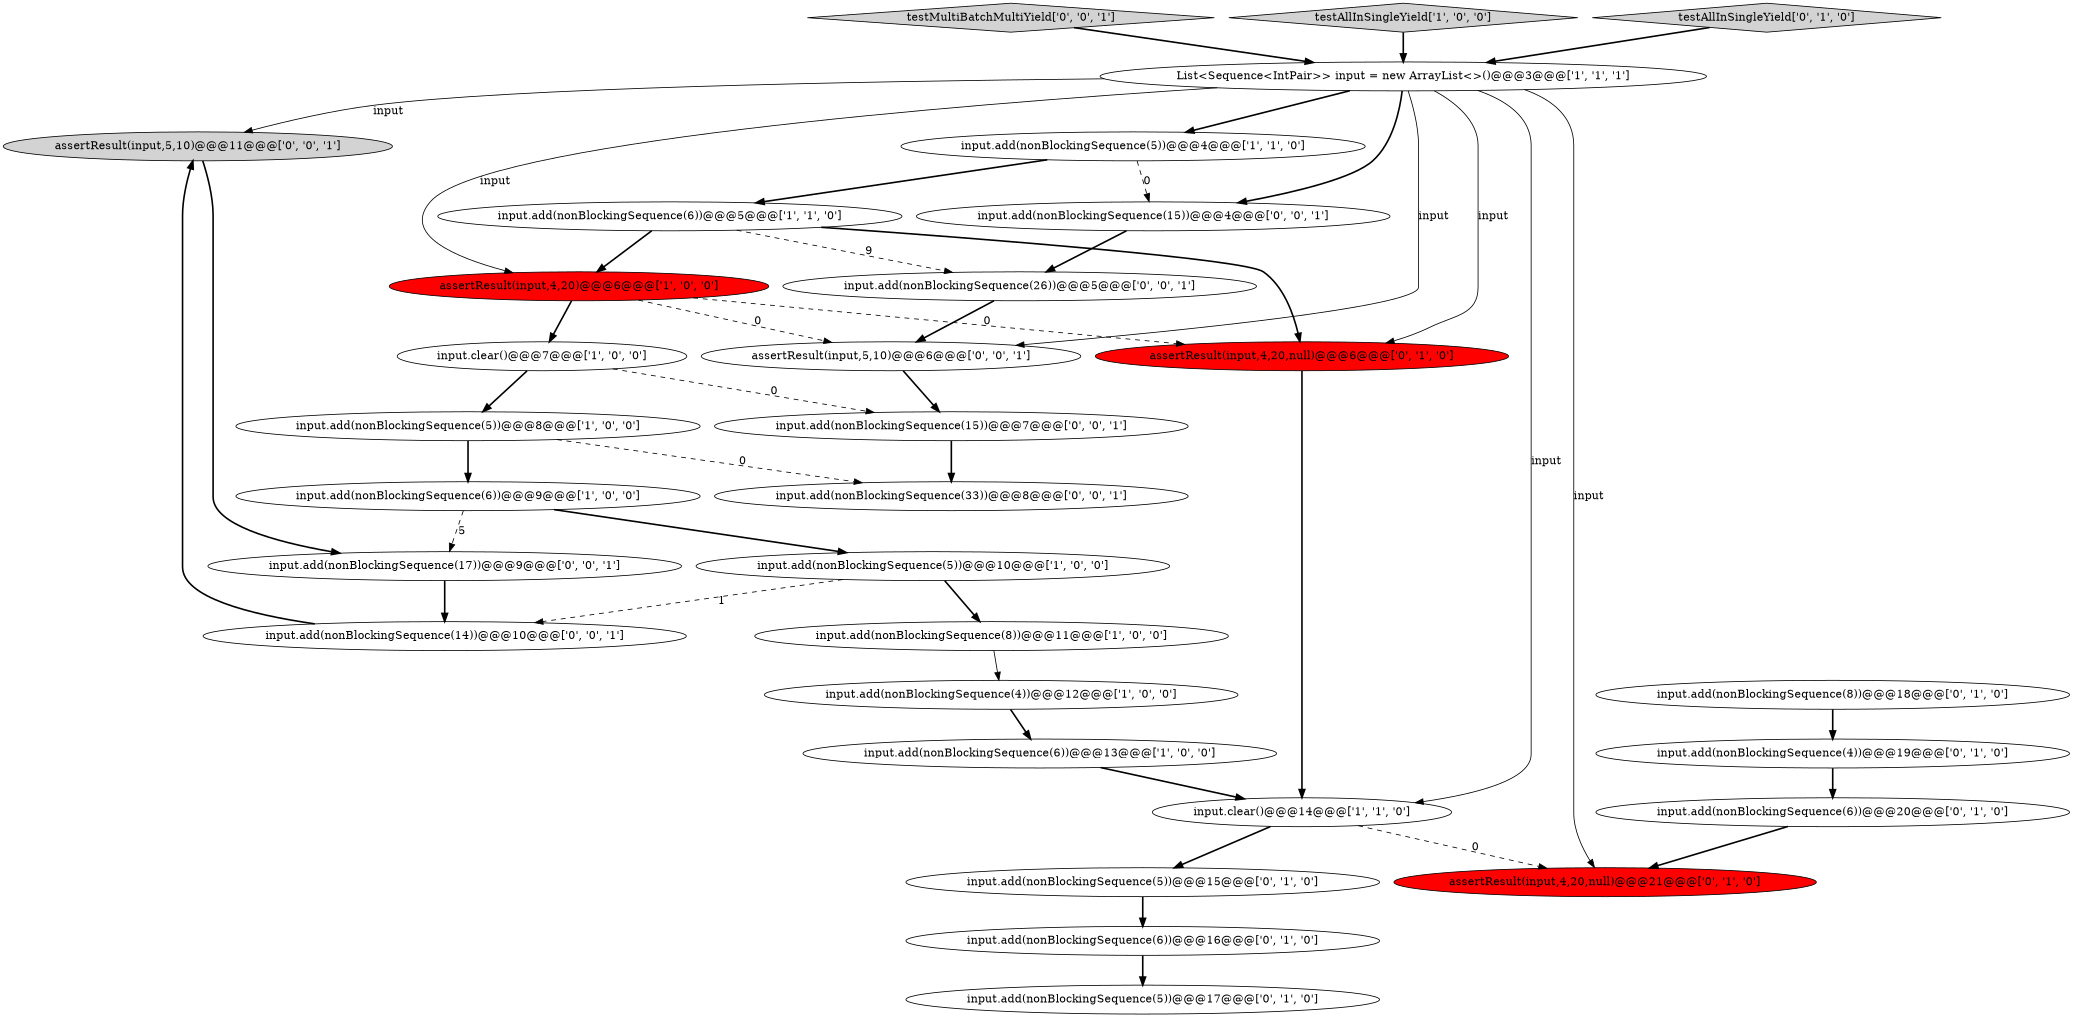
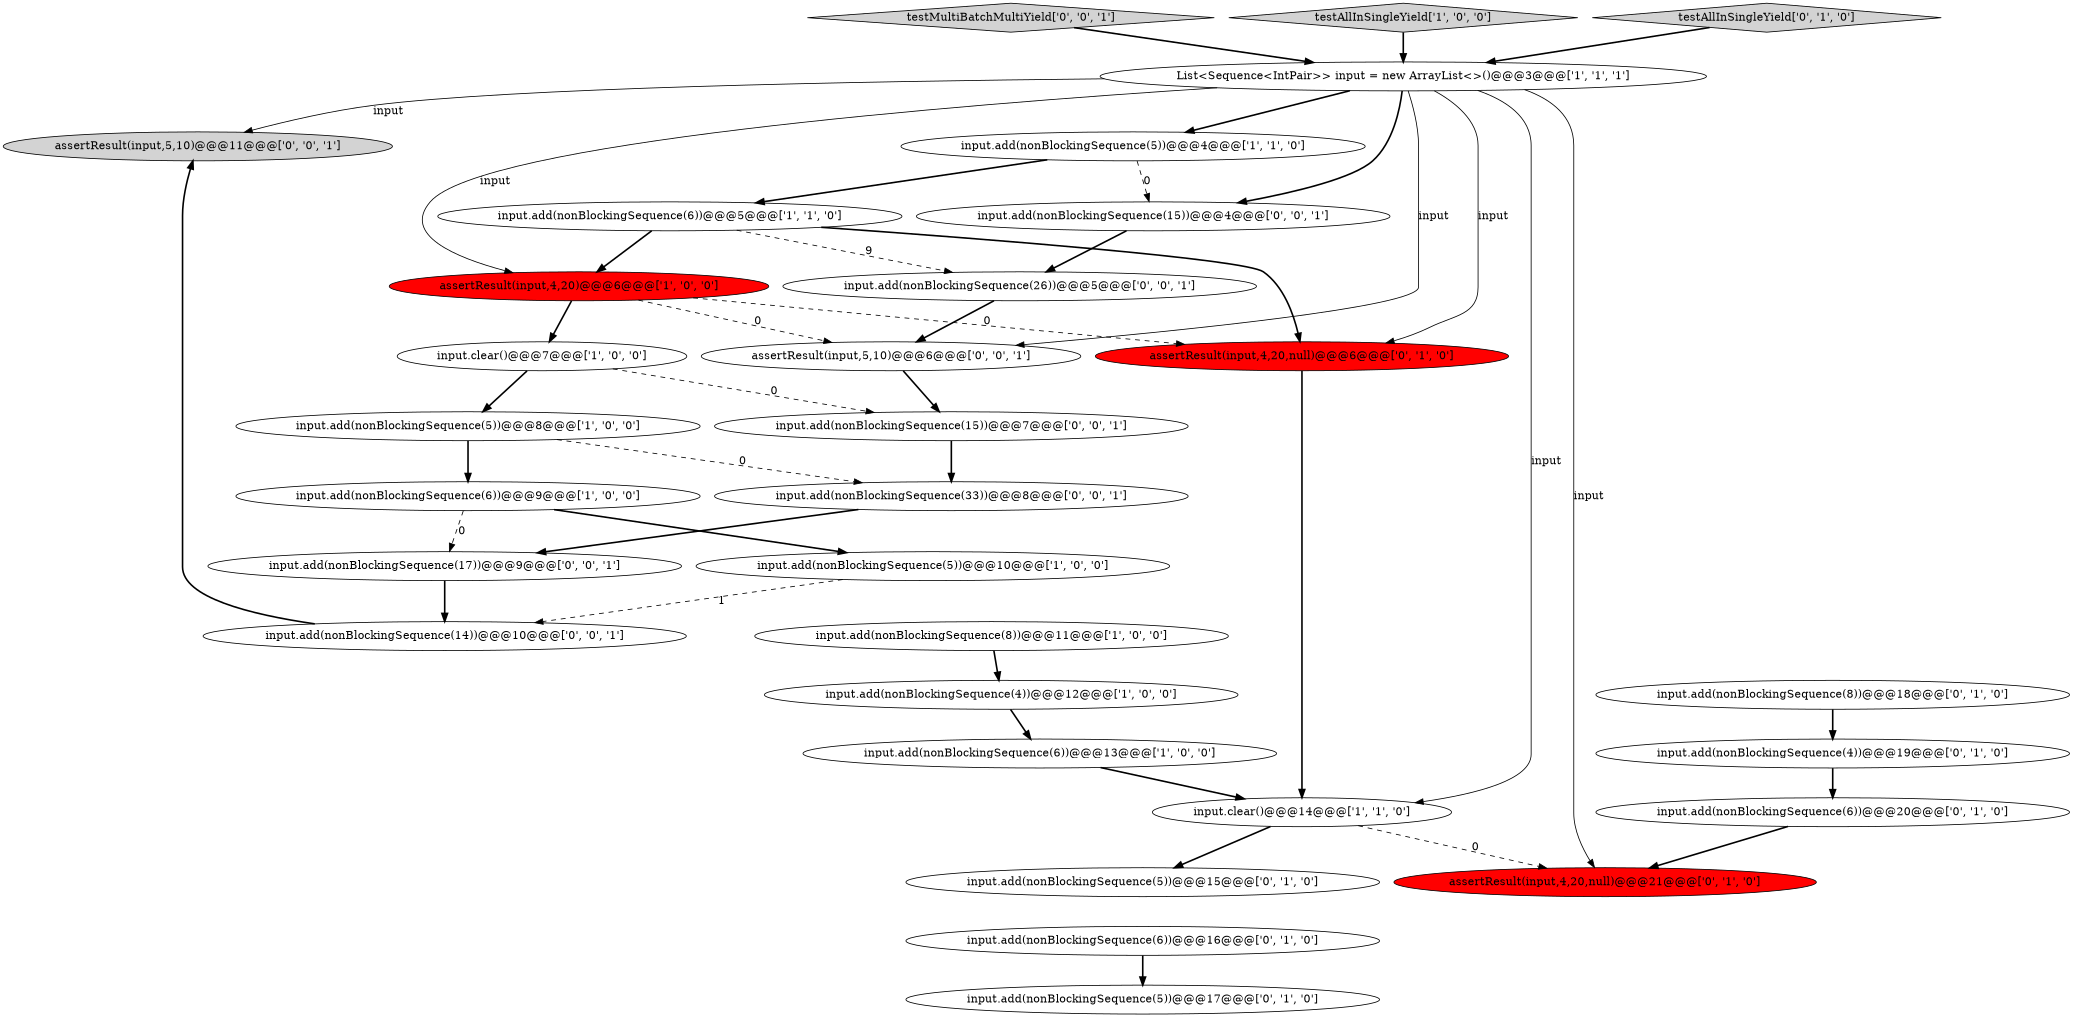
(213, 397) -> (718, 529)
(462, 531) -> (462, 531)
(960, 598) -> none
(996, 661) -> (996, 661)
(1143, 908) -> none
